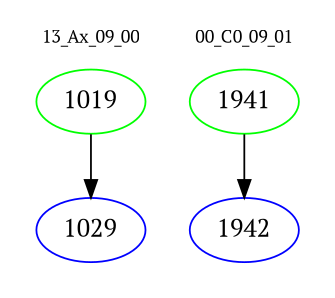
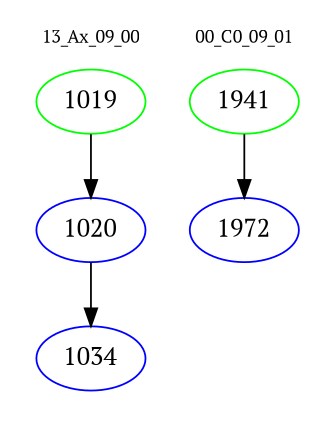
(91, 230) -> (91, 230)
(244, 230) -> (244, 230)
none -> (91, 358)
